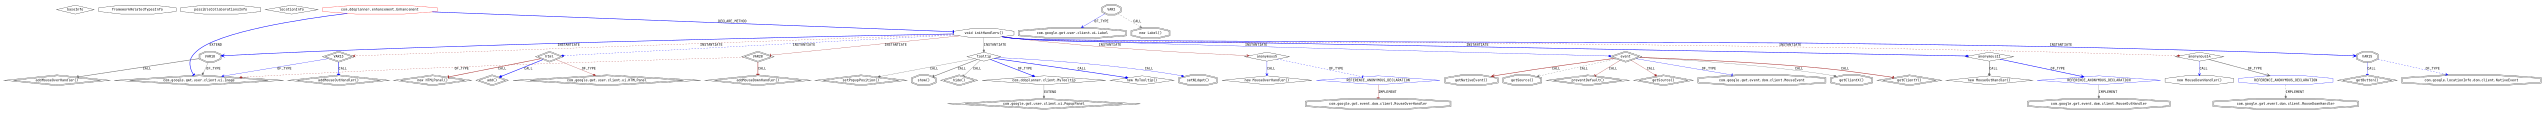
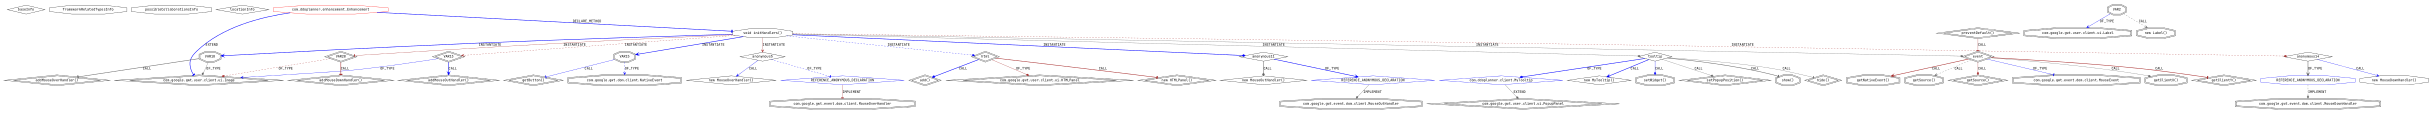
(1305, 48) -> (1376, 45)
(339, 68) -> (449, 67)
(1060, 68) -> (1629, 68)
(1608, 68) -> (1978, 44)
(1044, 80) -> (1501, 80)
(2471, 80) -> (625, 80)
